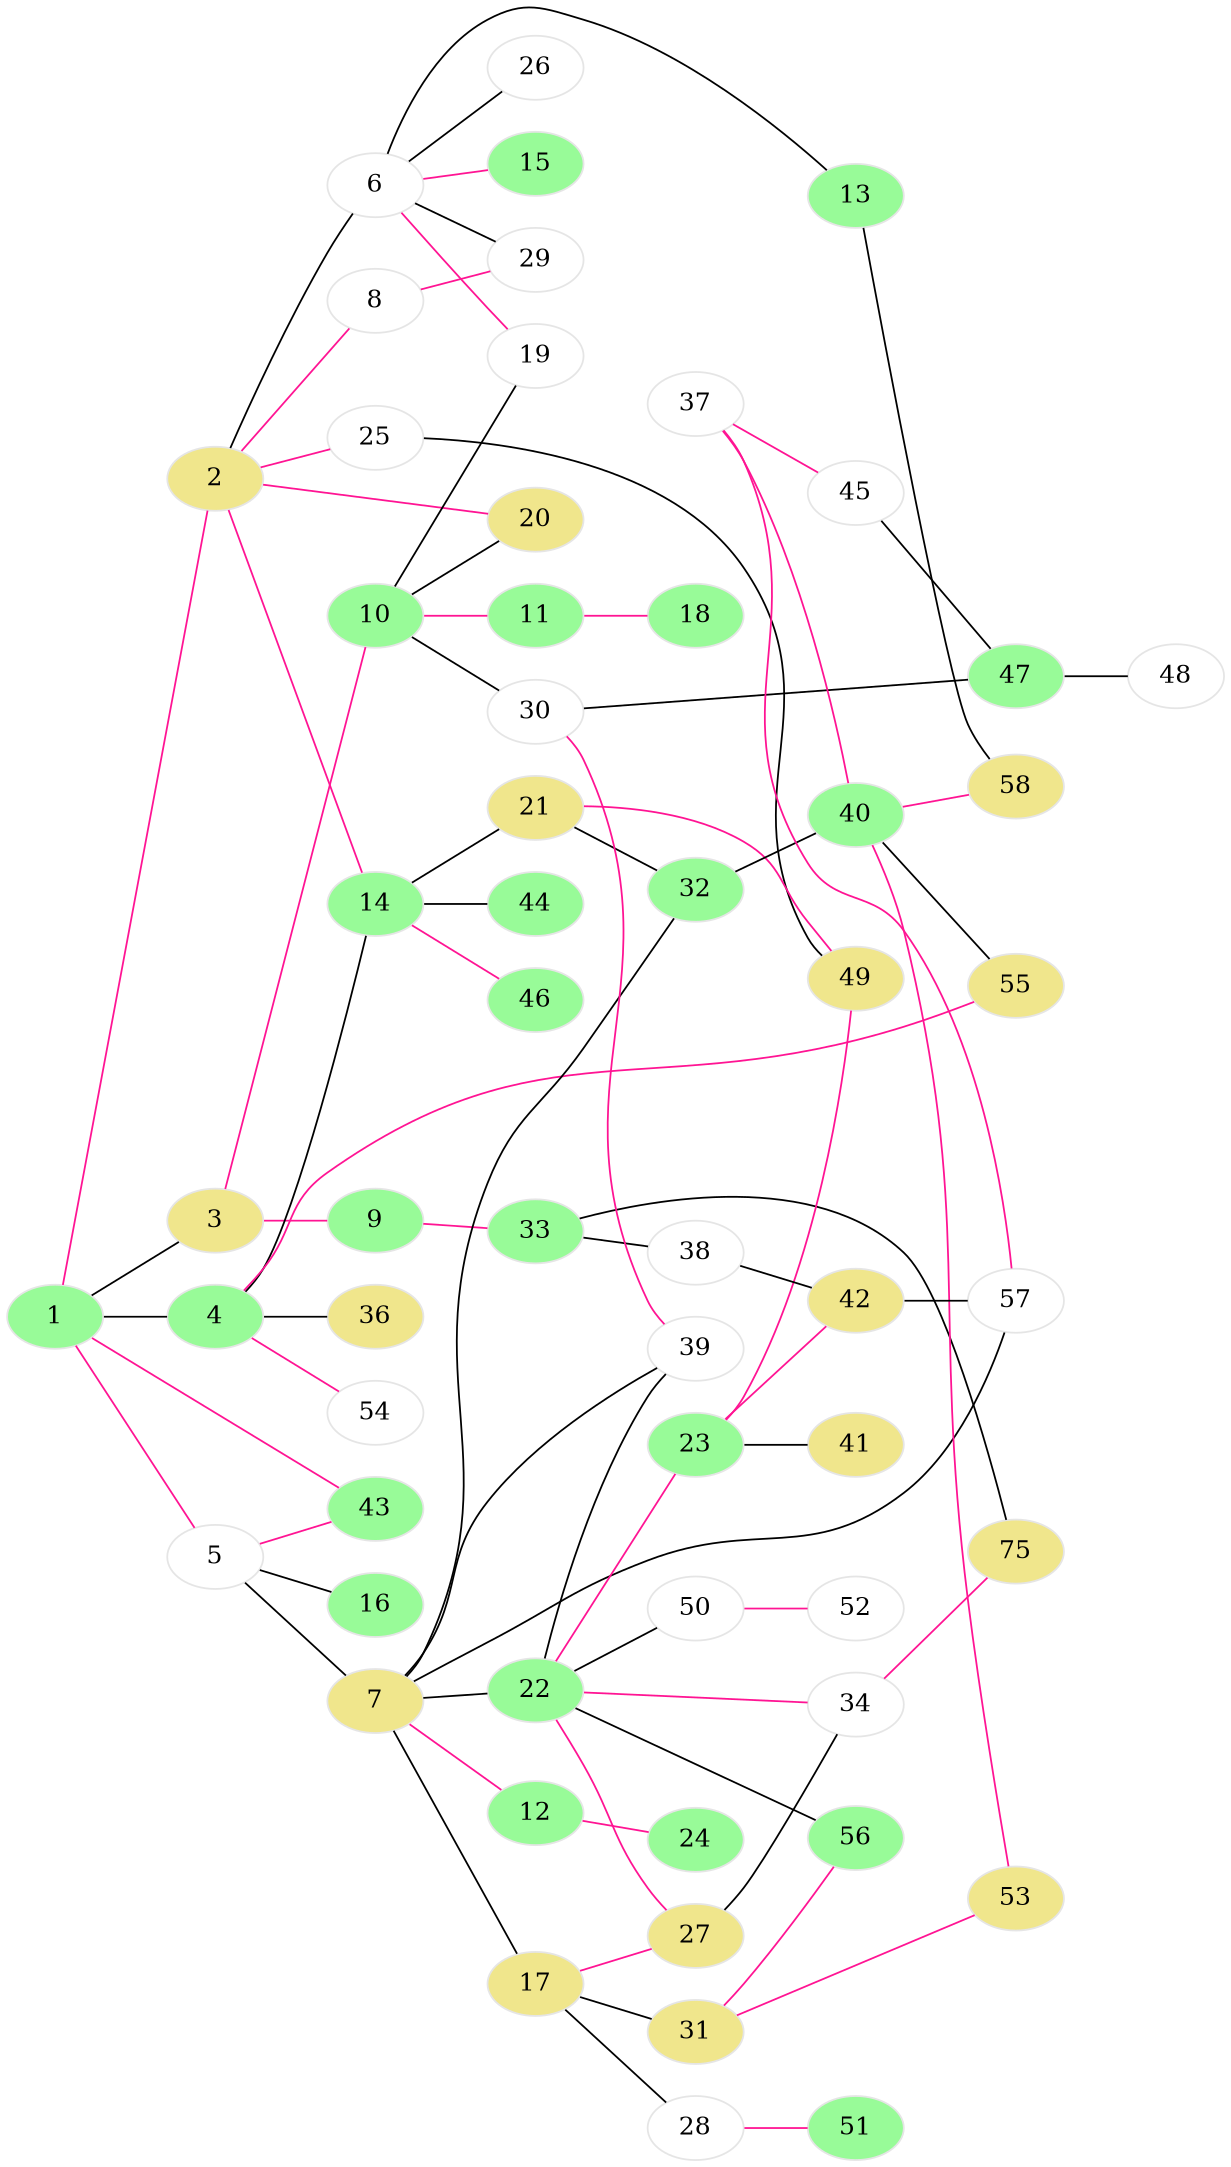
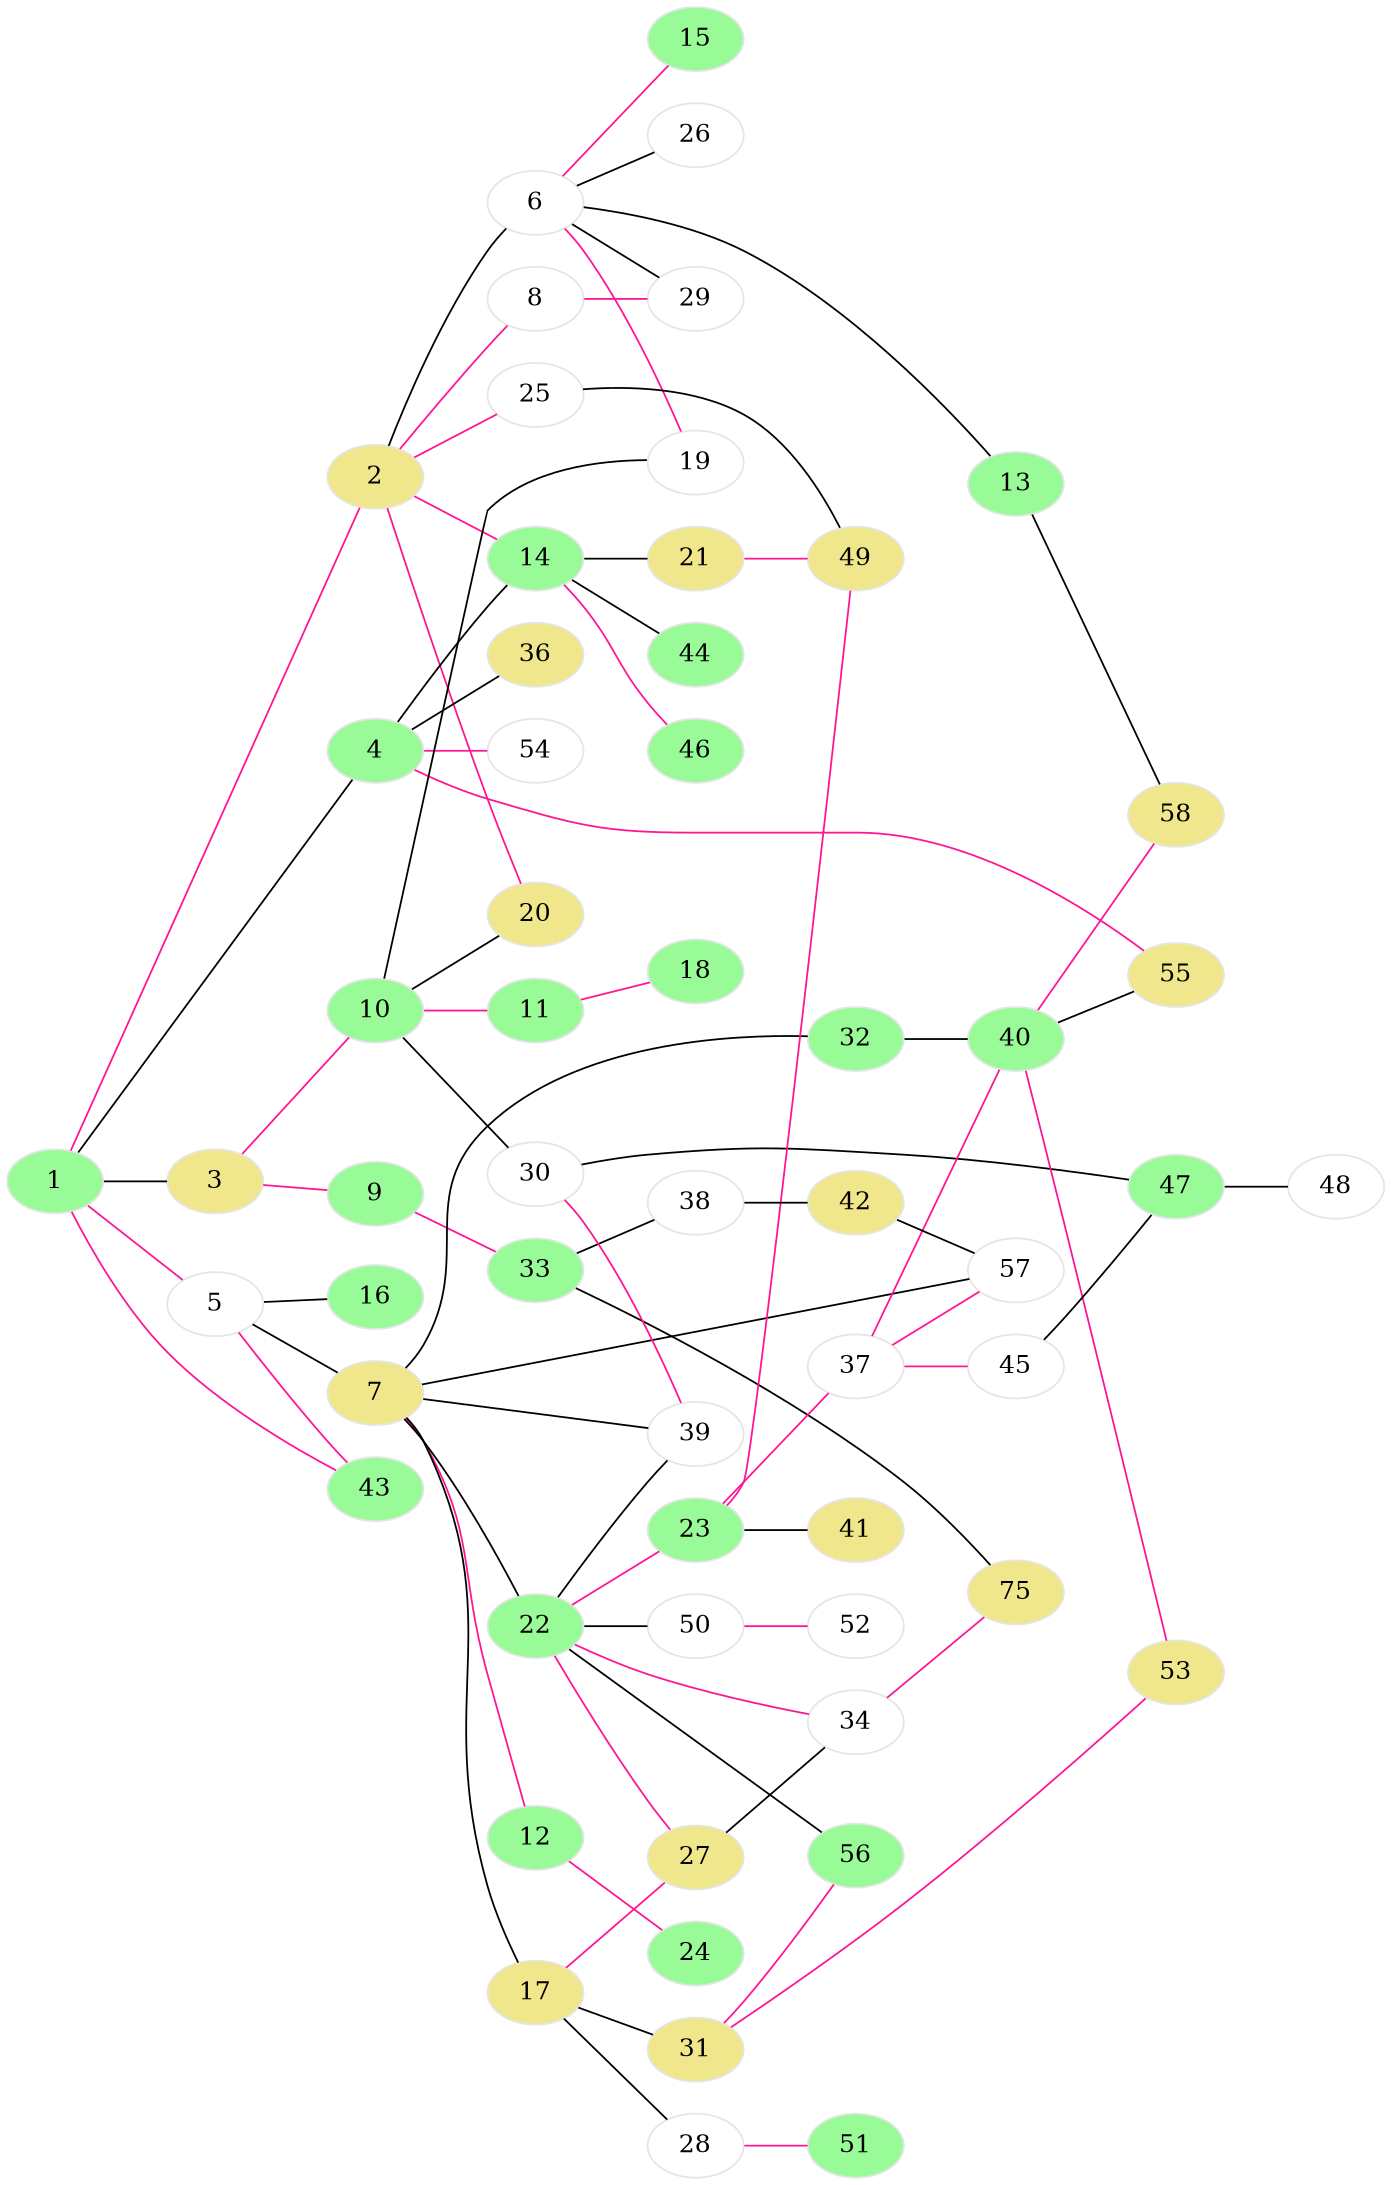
(626, 854) -> none
(776, 1373) -> (776, 1448)
